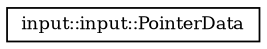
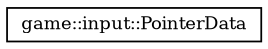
(133, 25) -> (134, 25)
